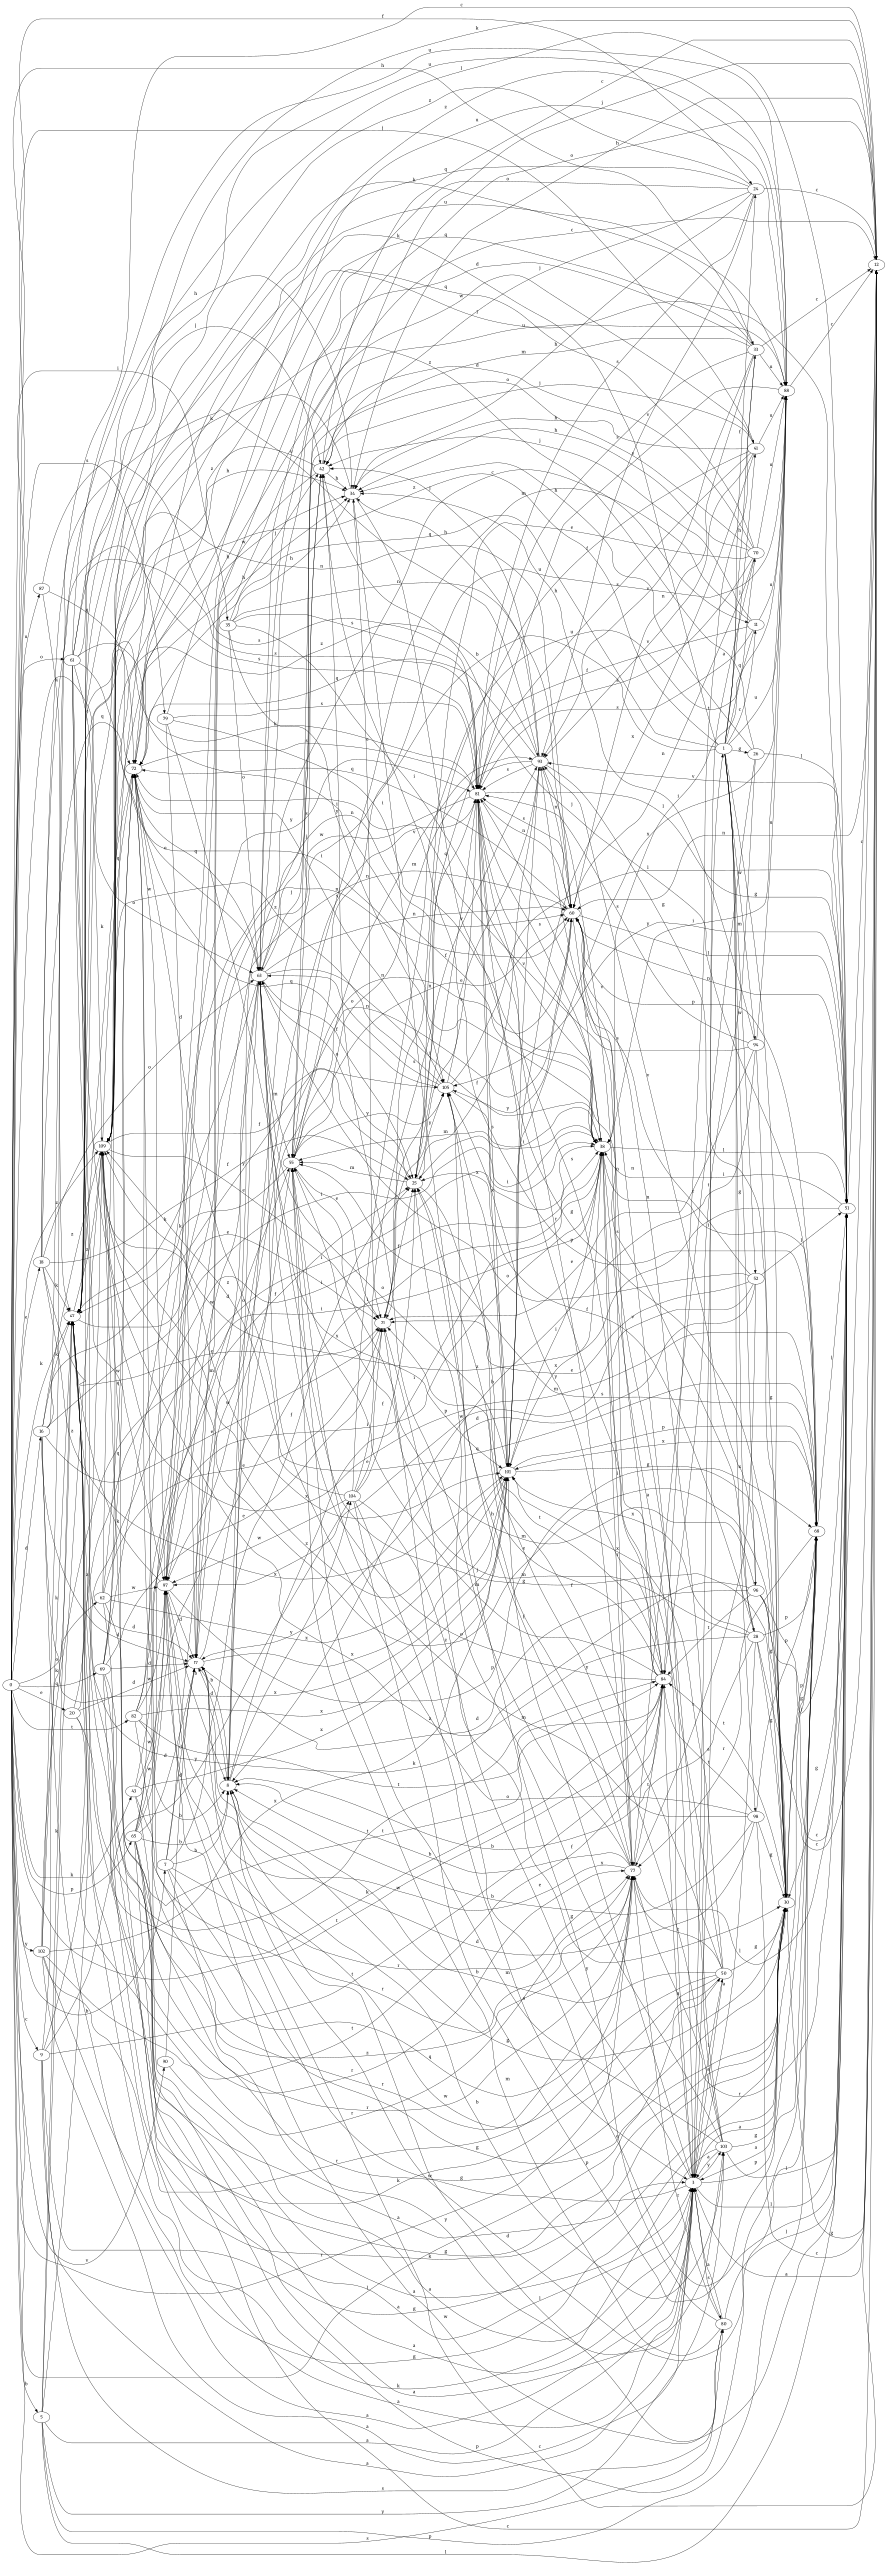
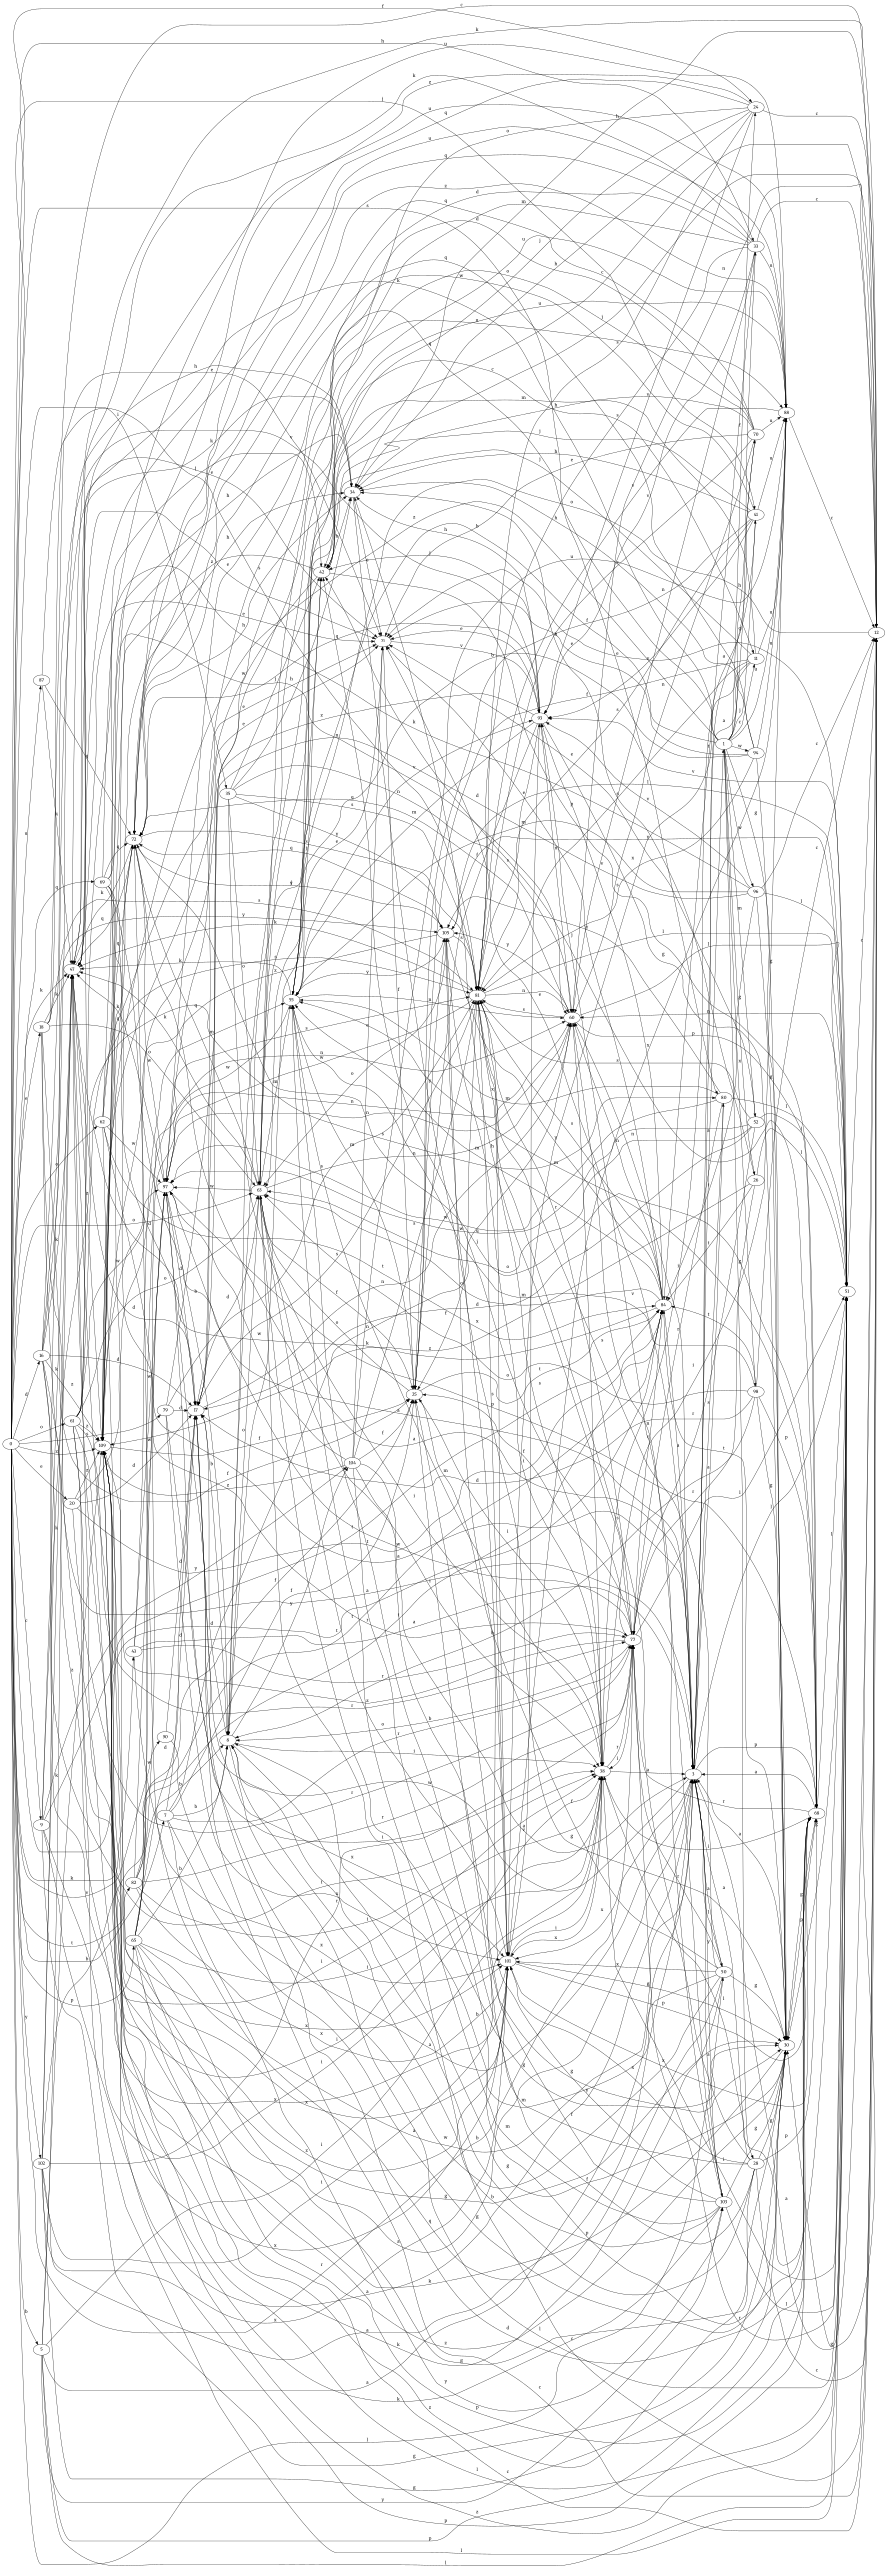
none -> (706, 1207)
